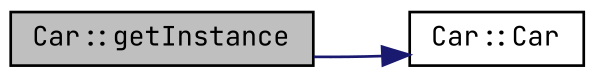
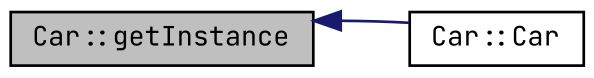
(348, 57) -> (375, 21)
